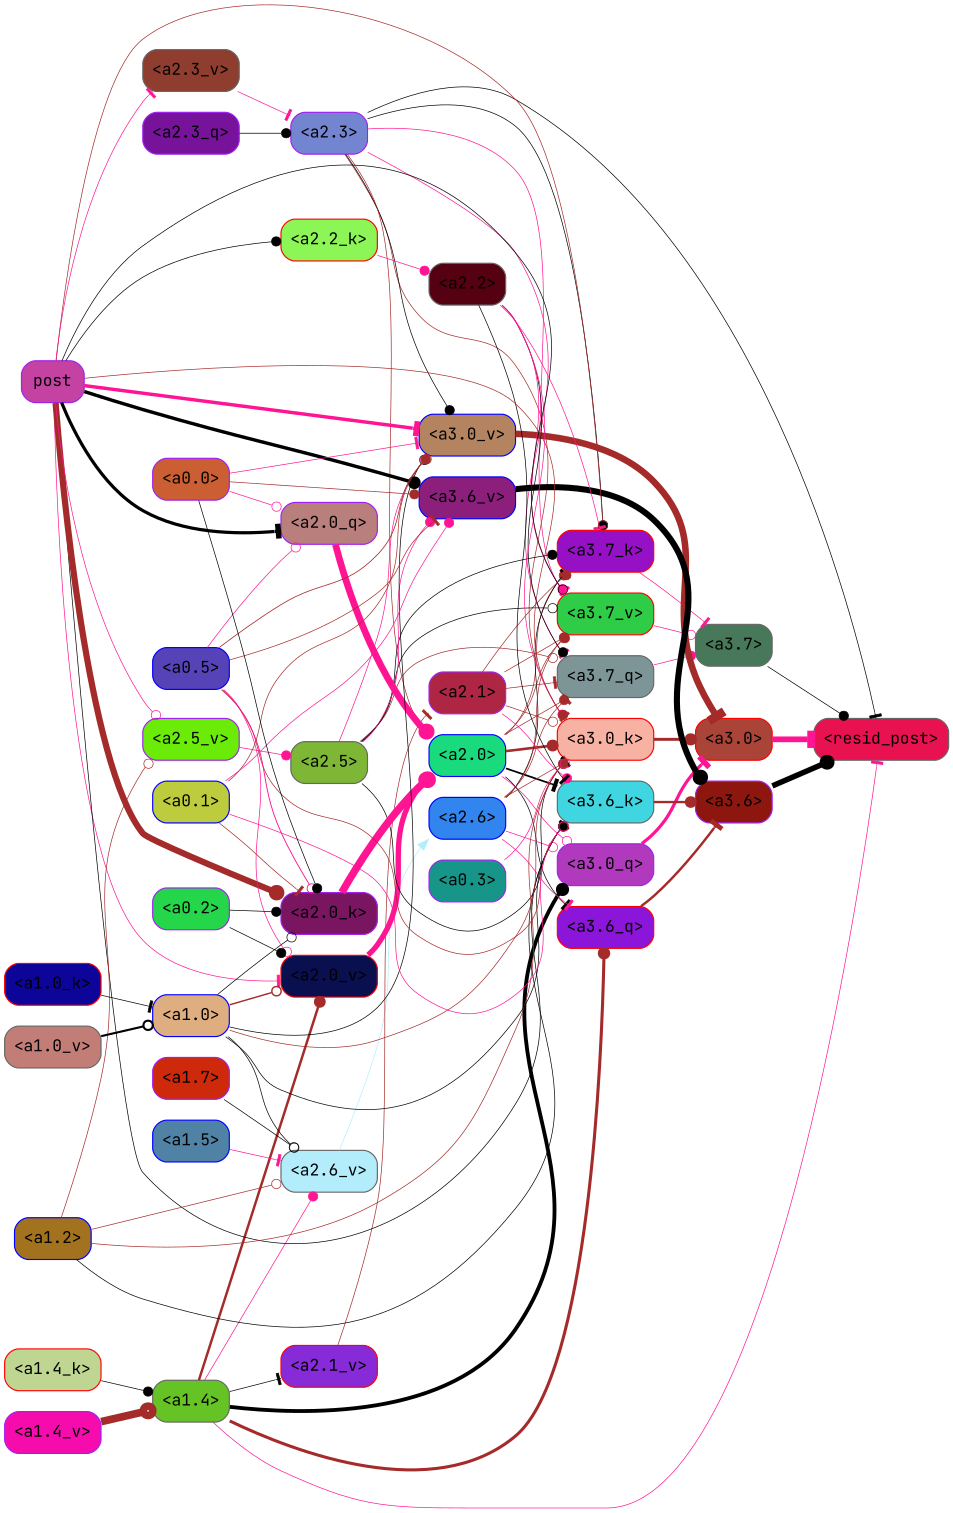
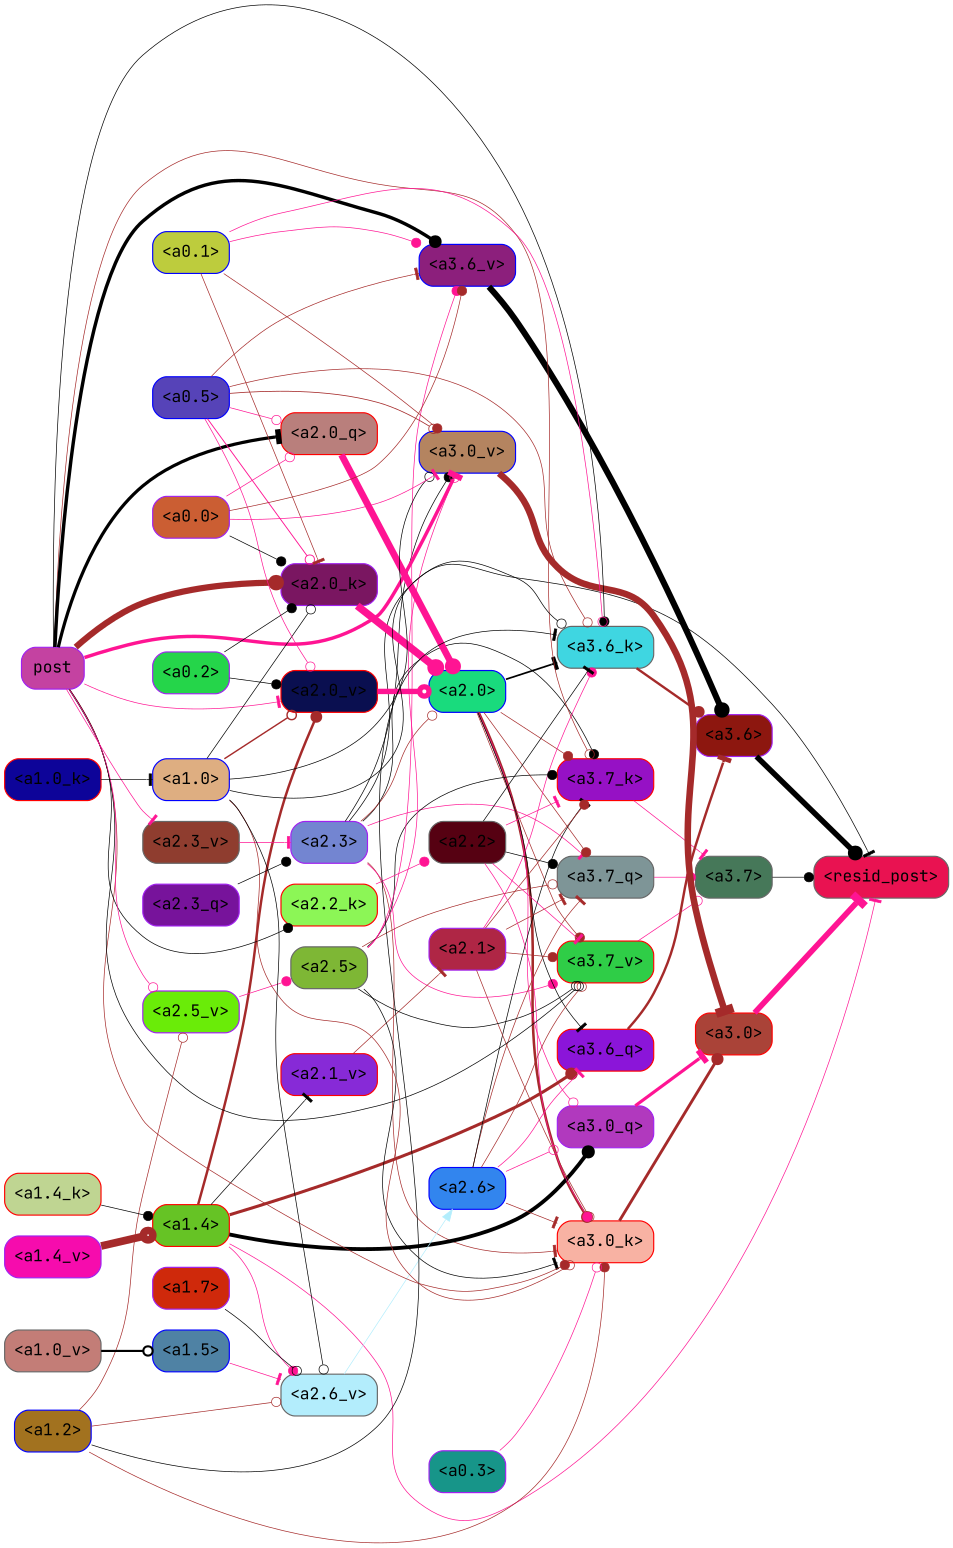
(329, 523) -> (329, 434)
(123, 1031) -> (123, 1351)
(191, 1401) -> (191, 1226)
